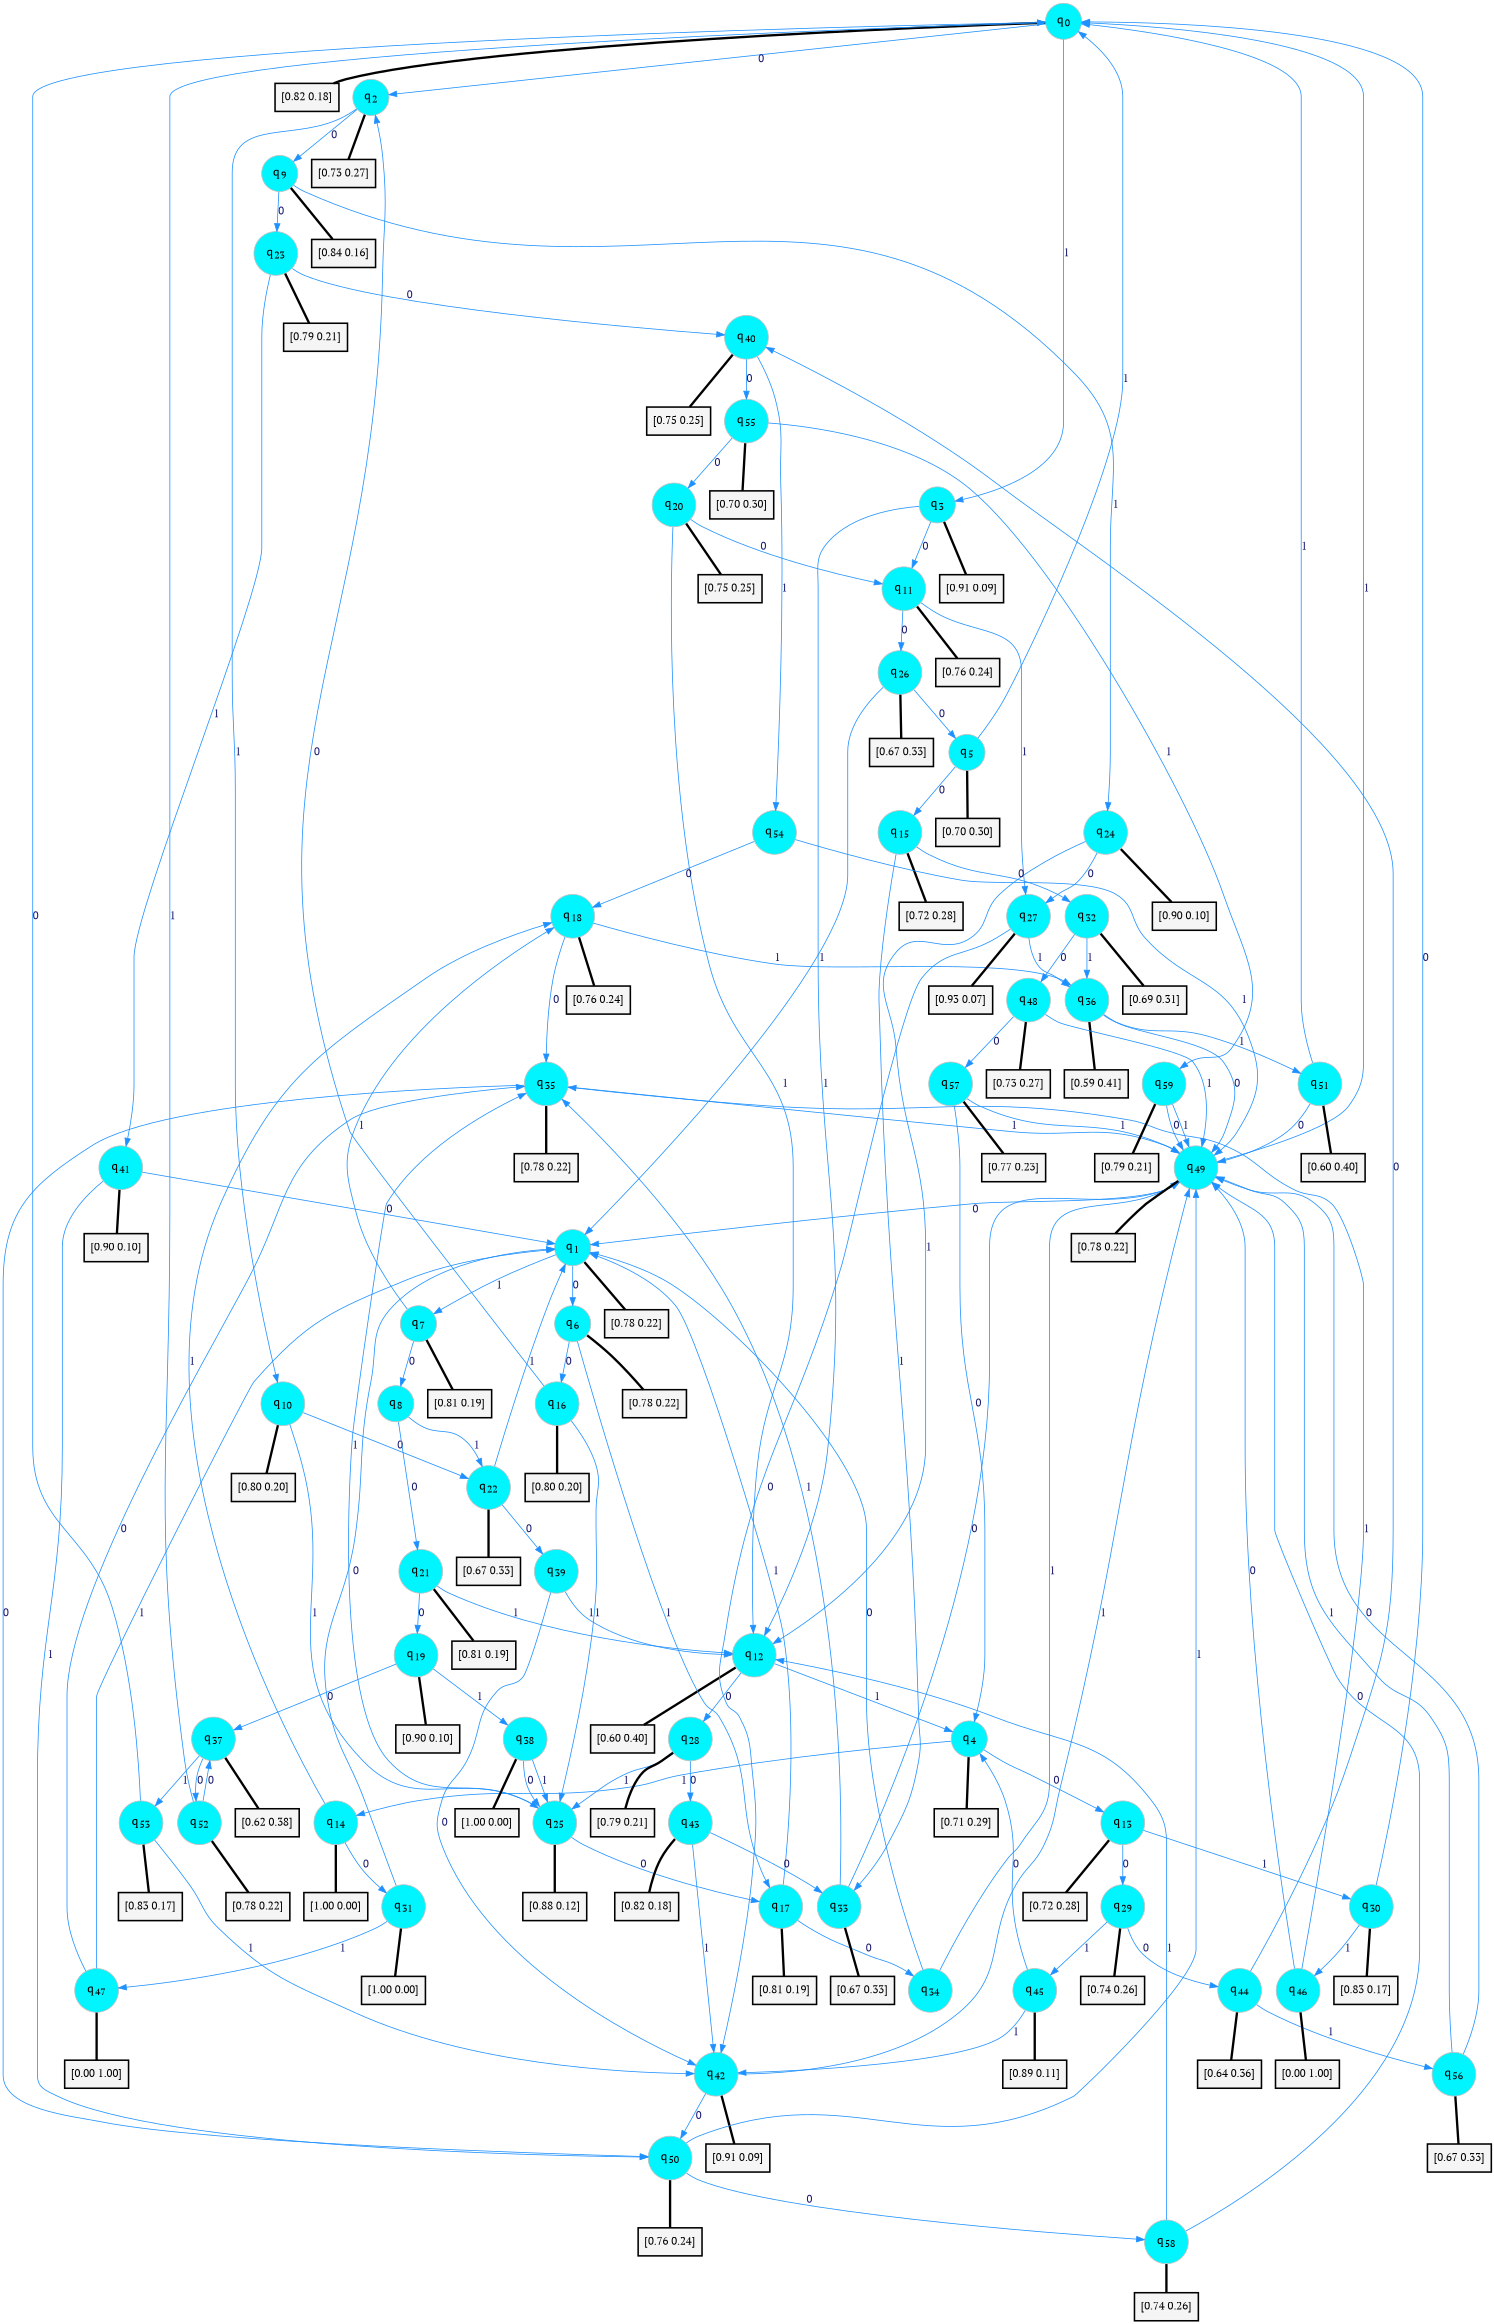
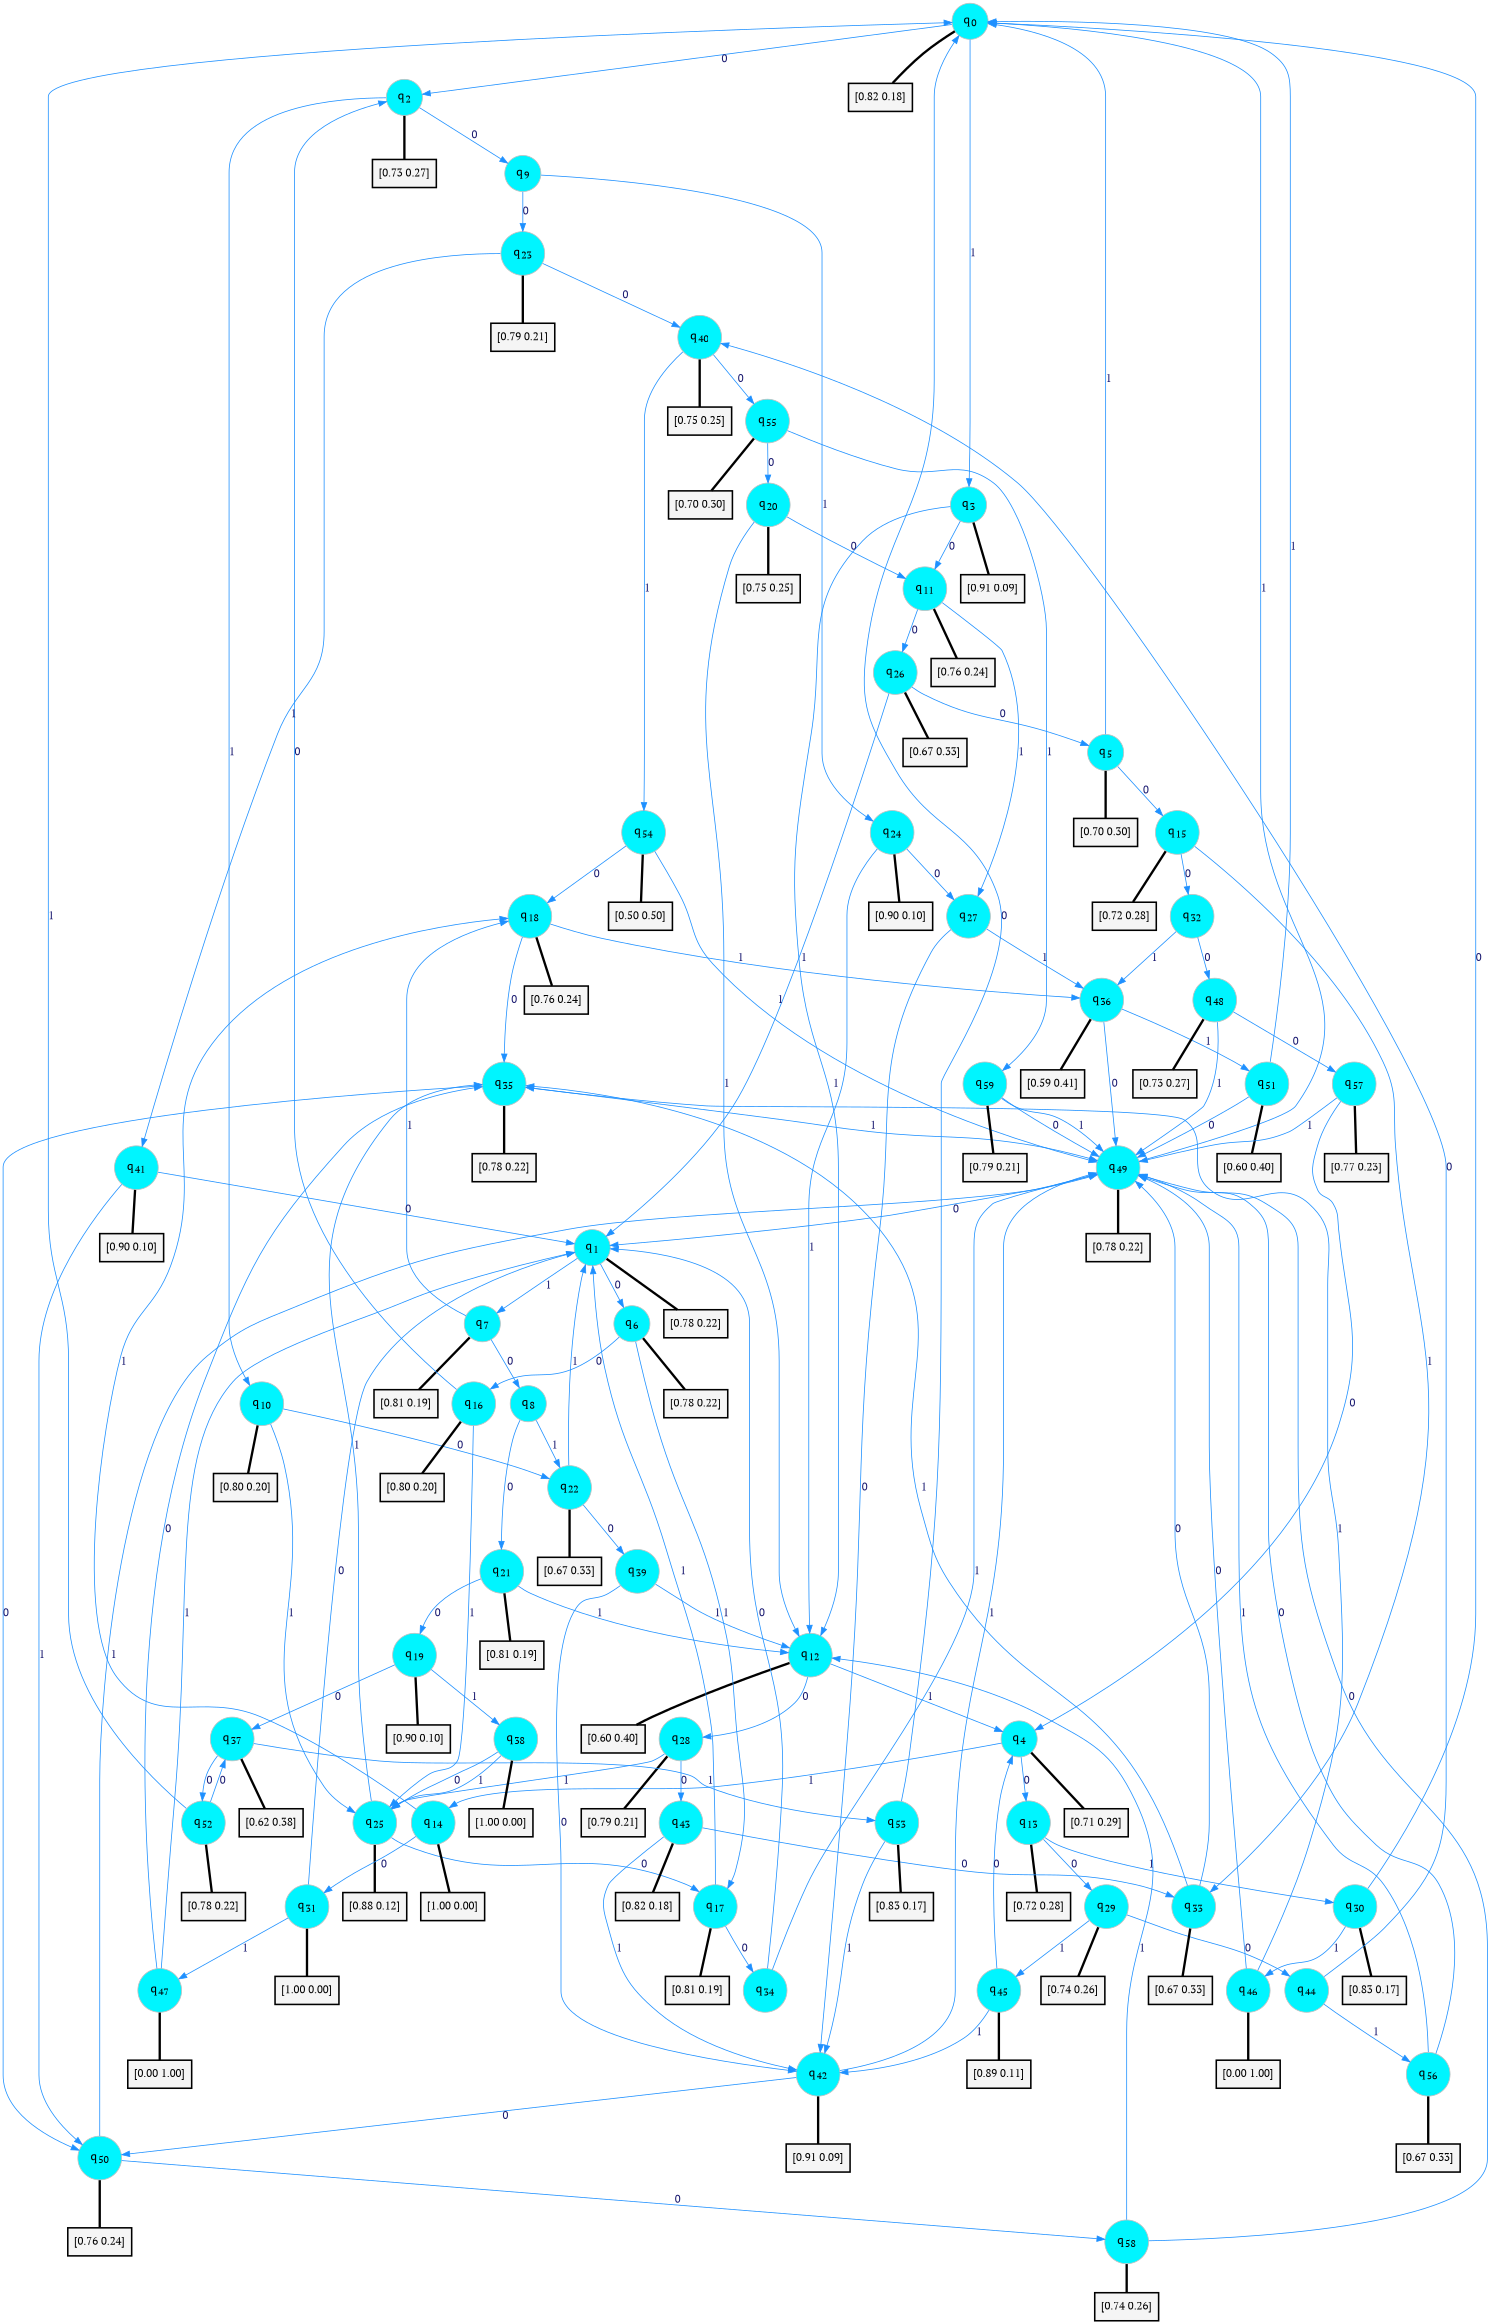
(344, 253) -> none
none -> (640, 916)
(961, 1000) -> none
(1155, 1000) -> none
(1230, 2074) -> none
